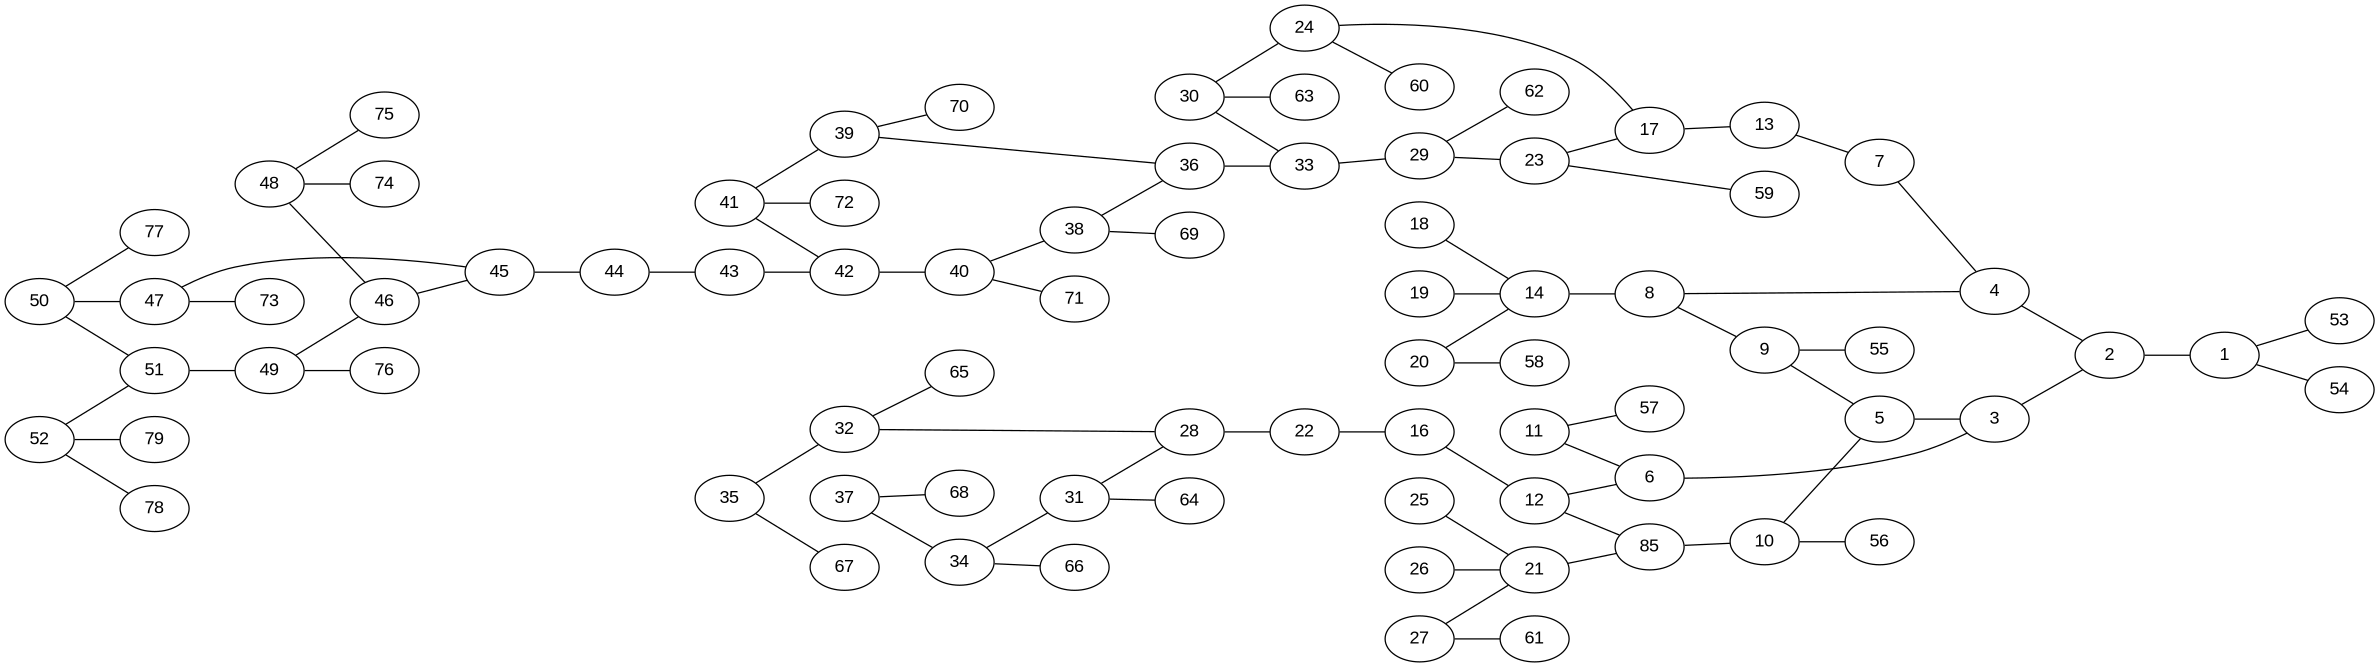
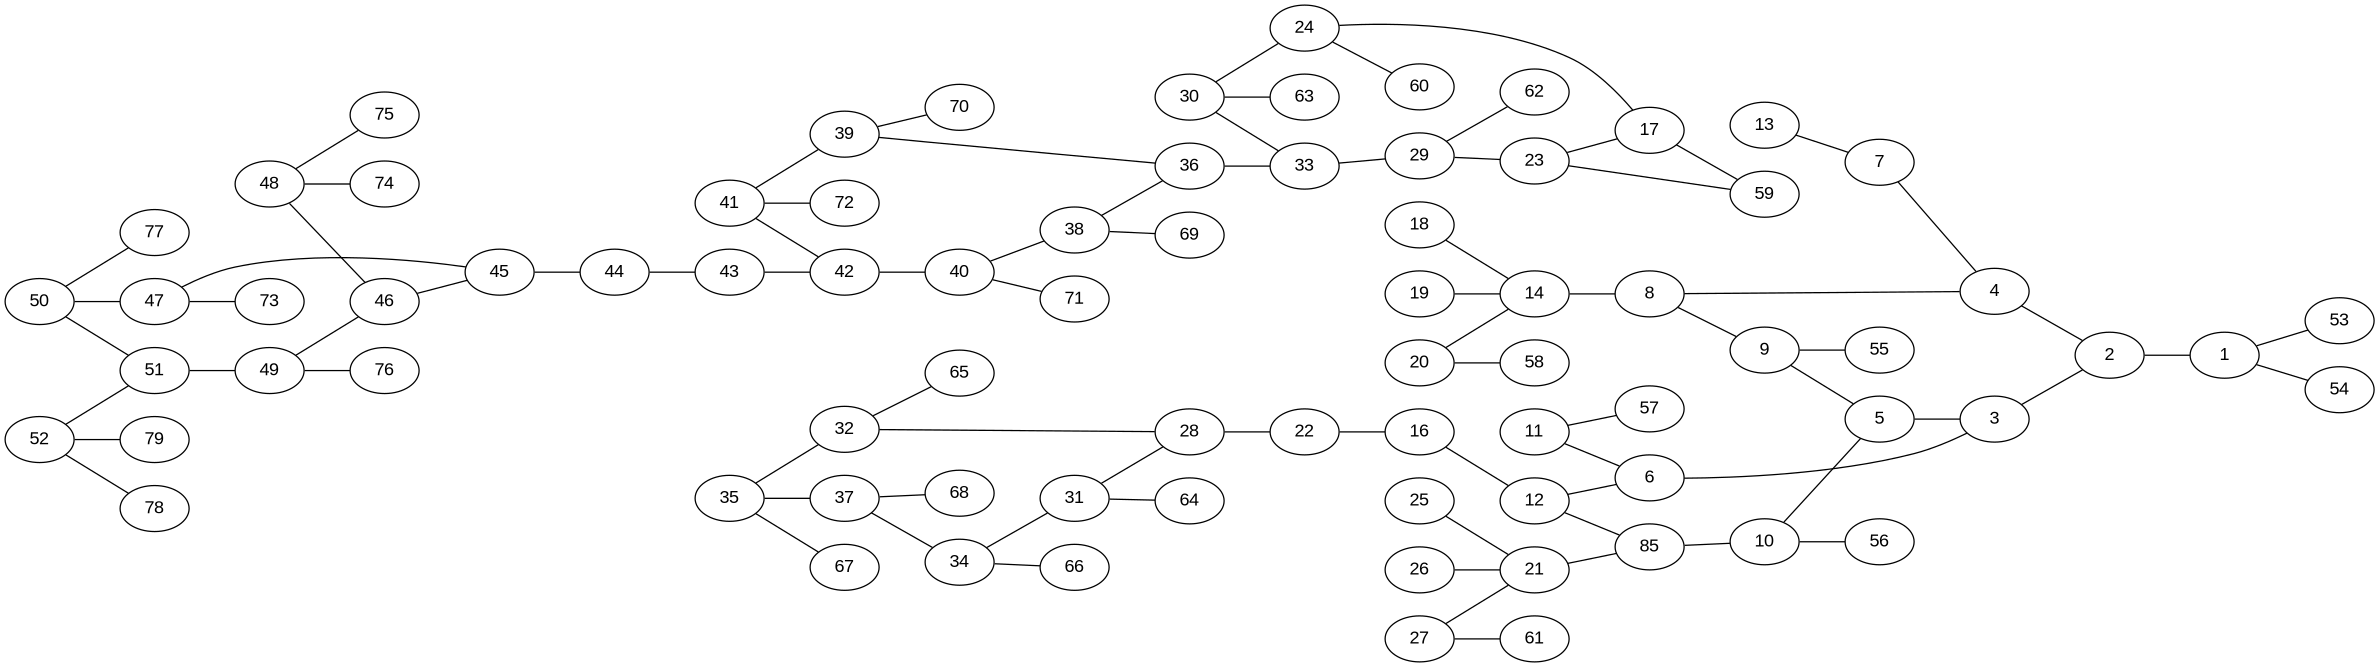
(1707, 128) -> (1707, 162)
none -> (787, 498)
